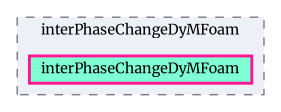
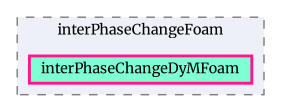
(141, 31) -> (141, 31)
